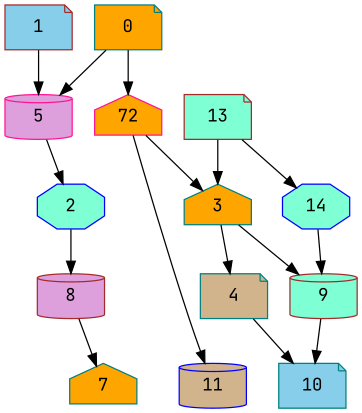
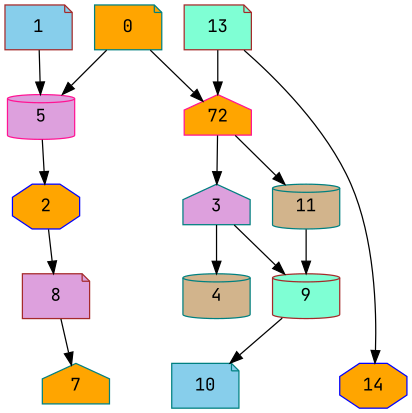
(218, 156) -> (218, 66)
(71, 207) -> (46, 207)
(218, 207) -> (217, 207)
(316, 207) -> (373, 386)
(319, 245) -> (306, 245)
(71, 296) -> (56, 296)
(234, 296) -> (217, 296)
(269, 336) -> none
(213, 386) -> (306, 207)
